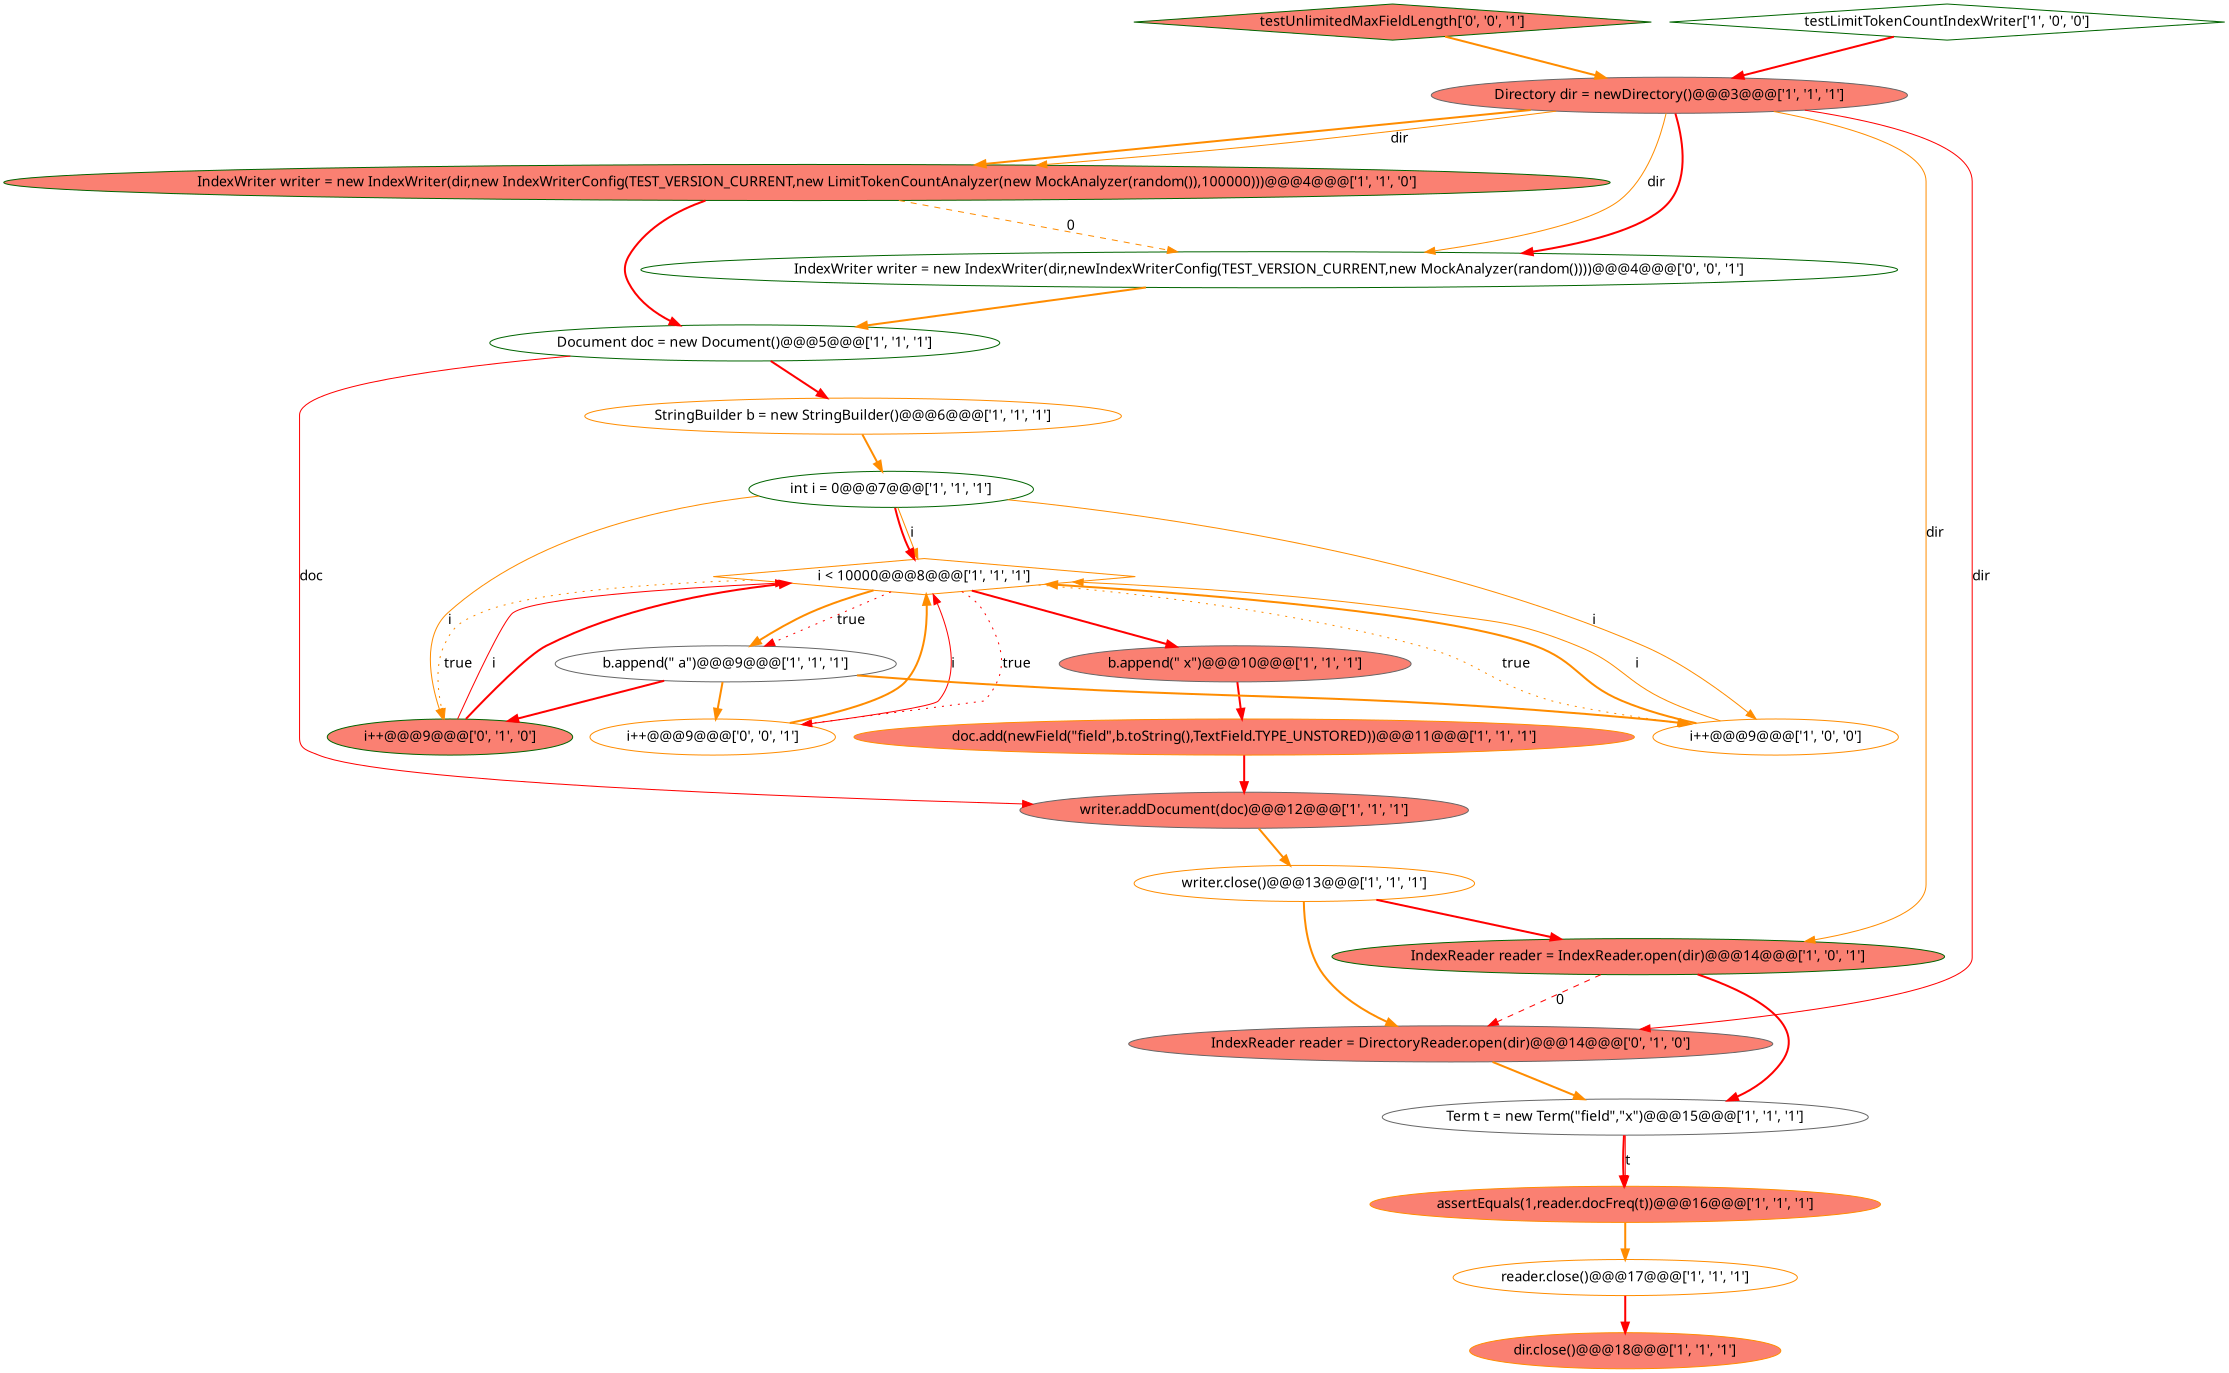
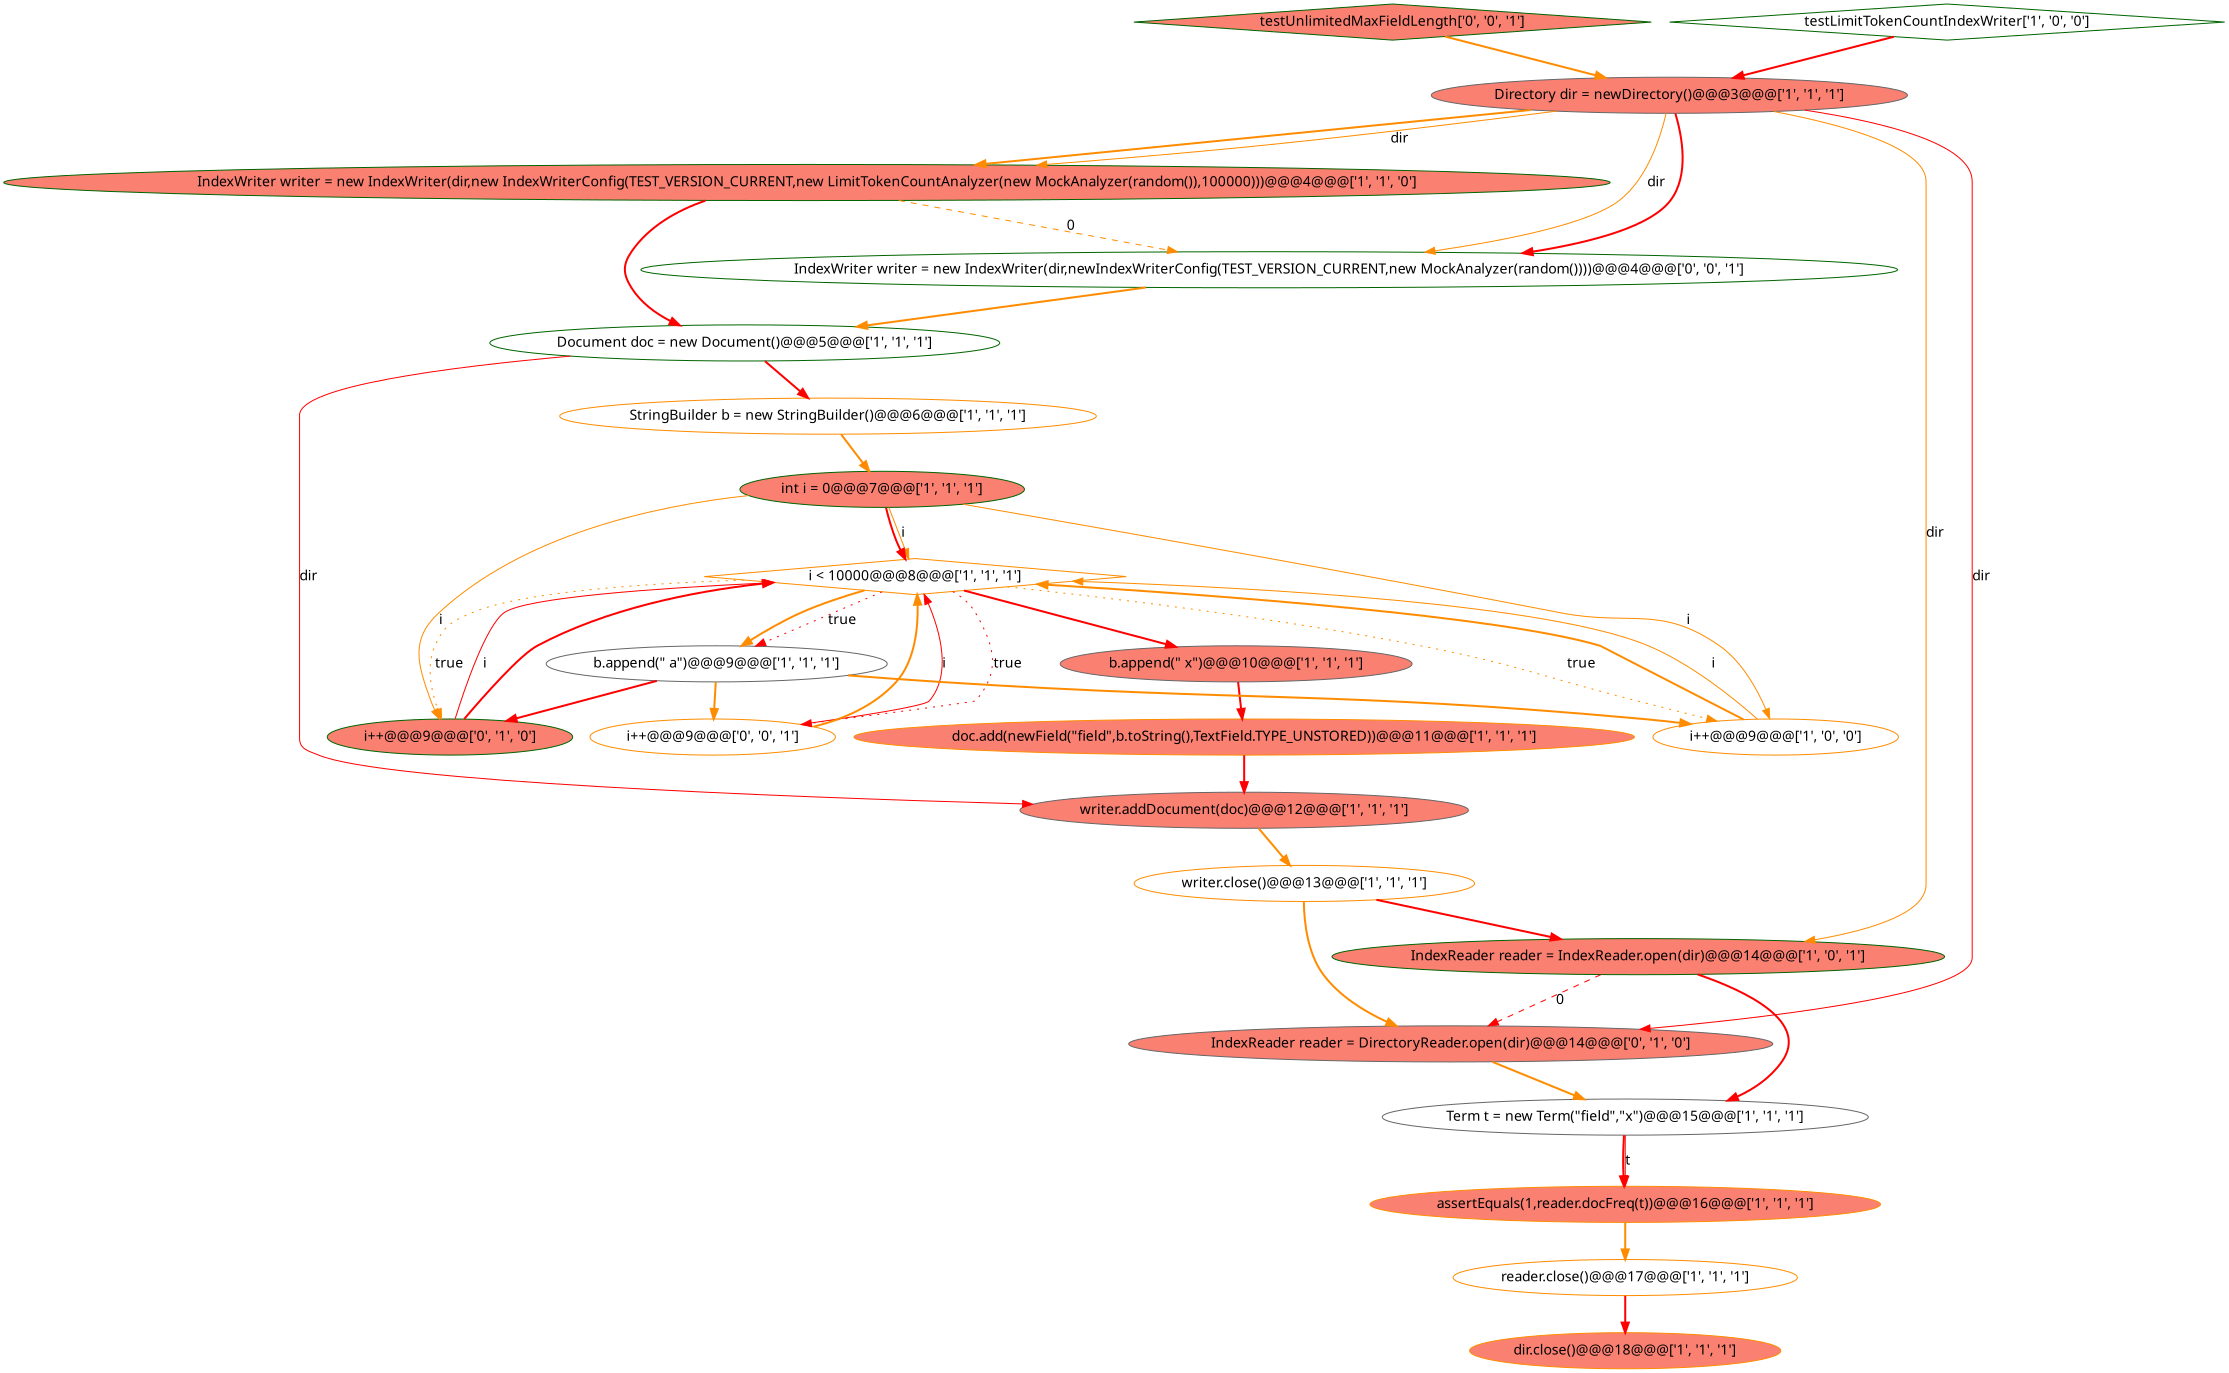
(891, 489) -> (882, 489)
(312, 577) -> (309, 577)
